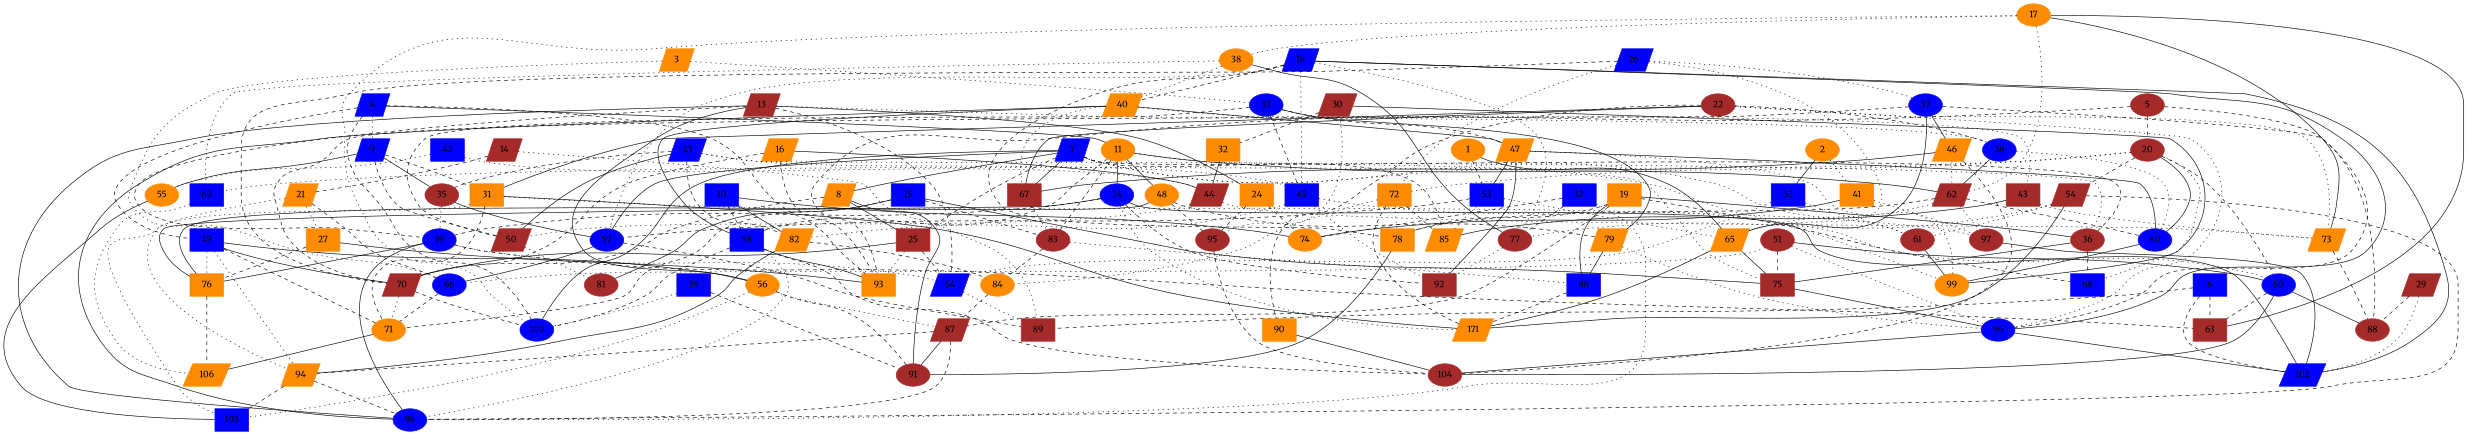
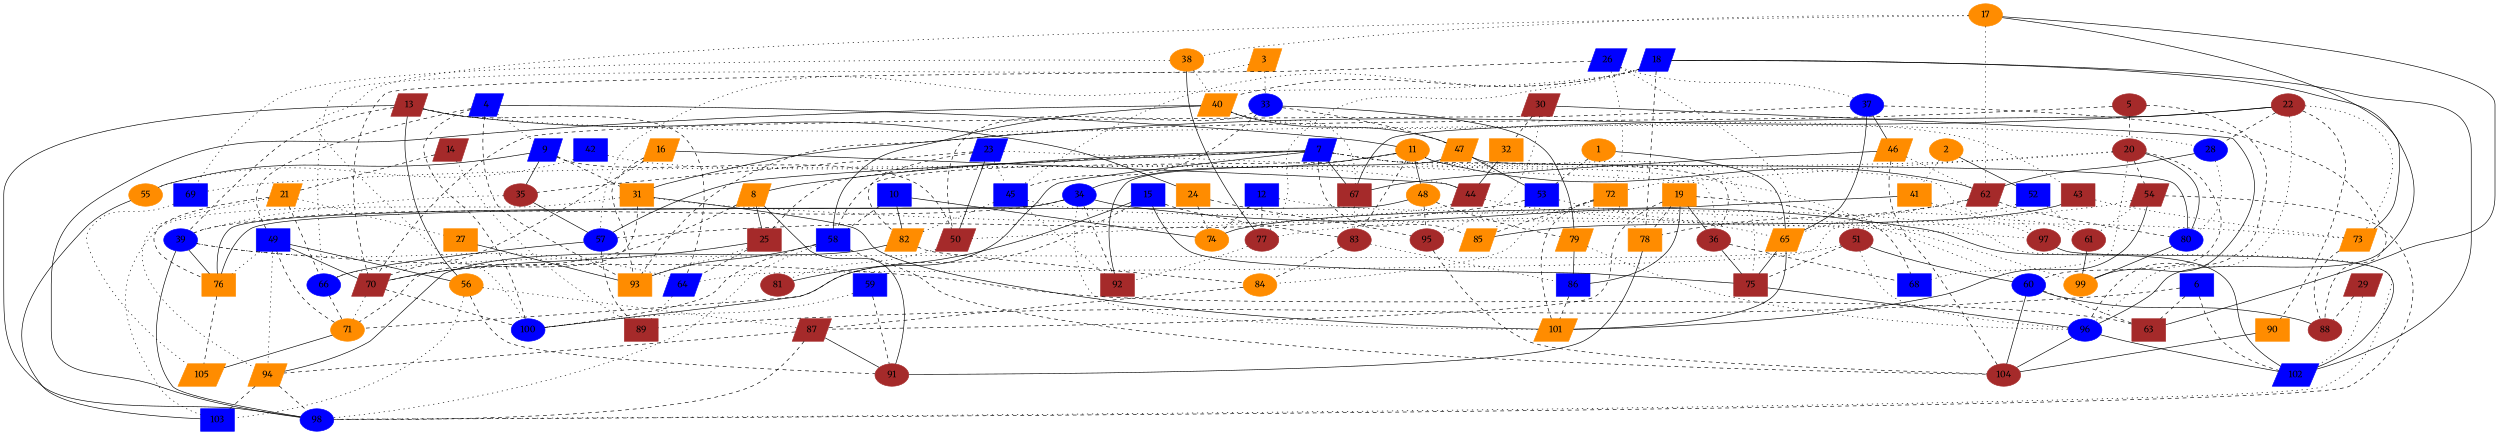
(1812, 185) -> none
(275, 259) -> (154, 241)
(1473, 330) -> (1556, 330)
(207, 375) -> (202, 375)
